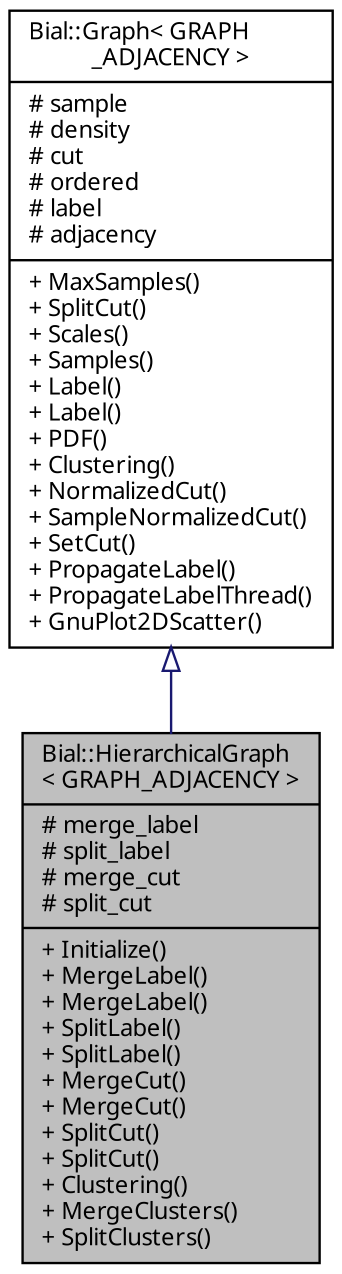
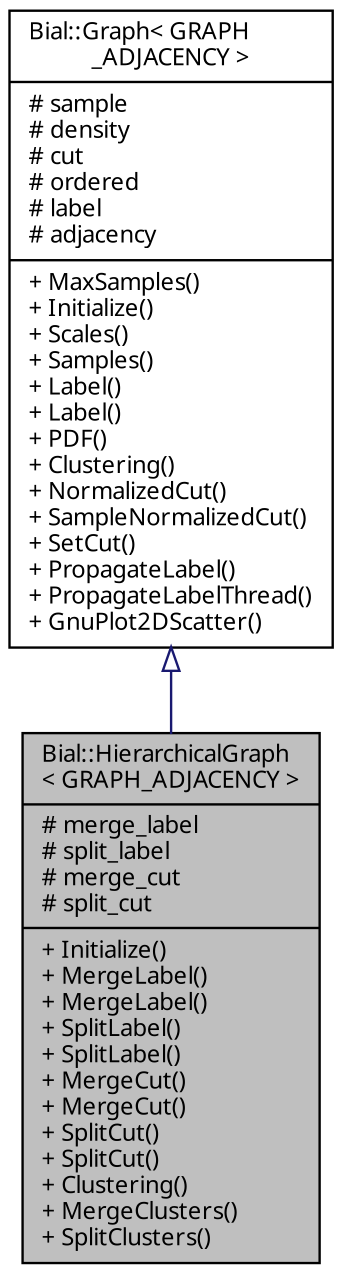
(88, 309) -> (91, 309)
